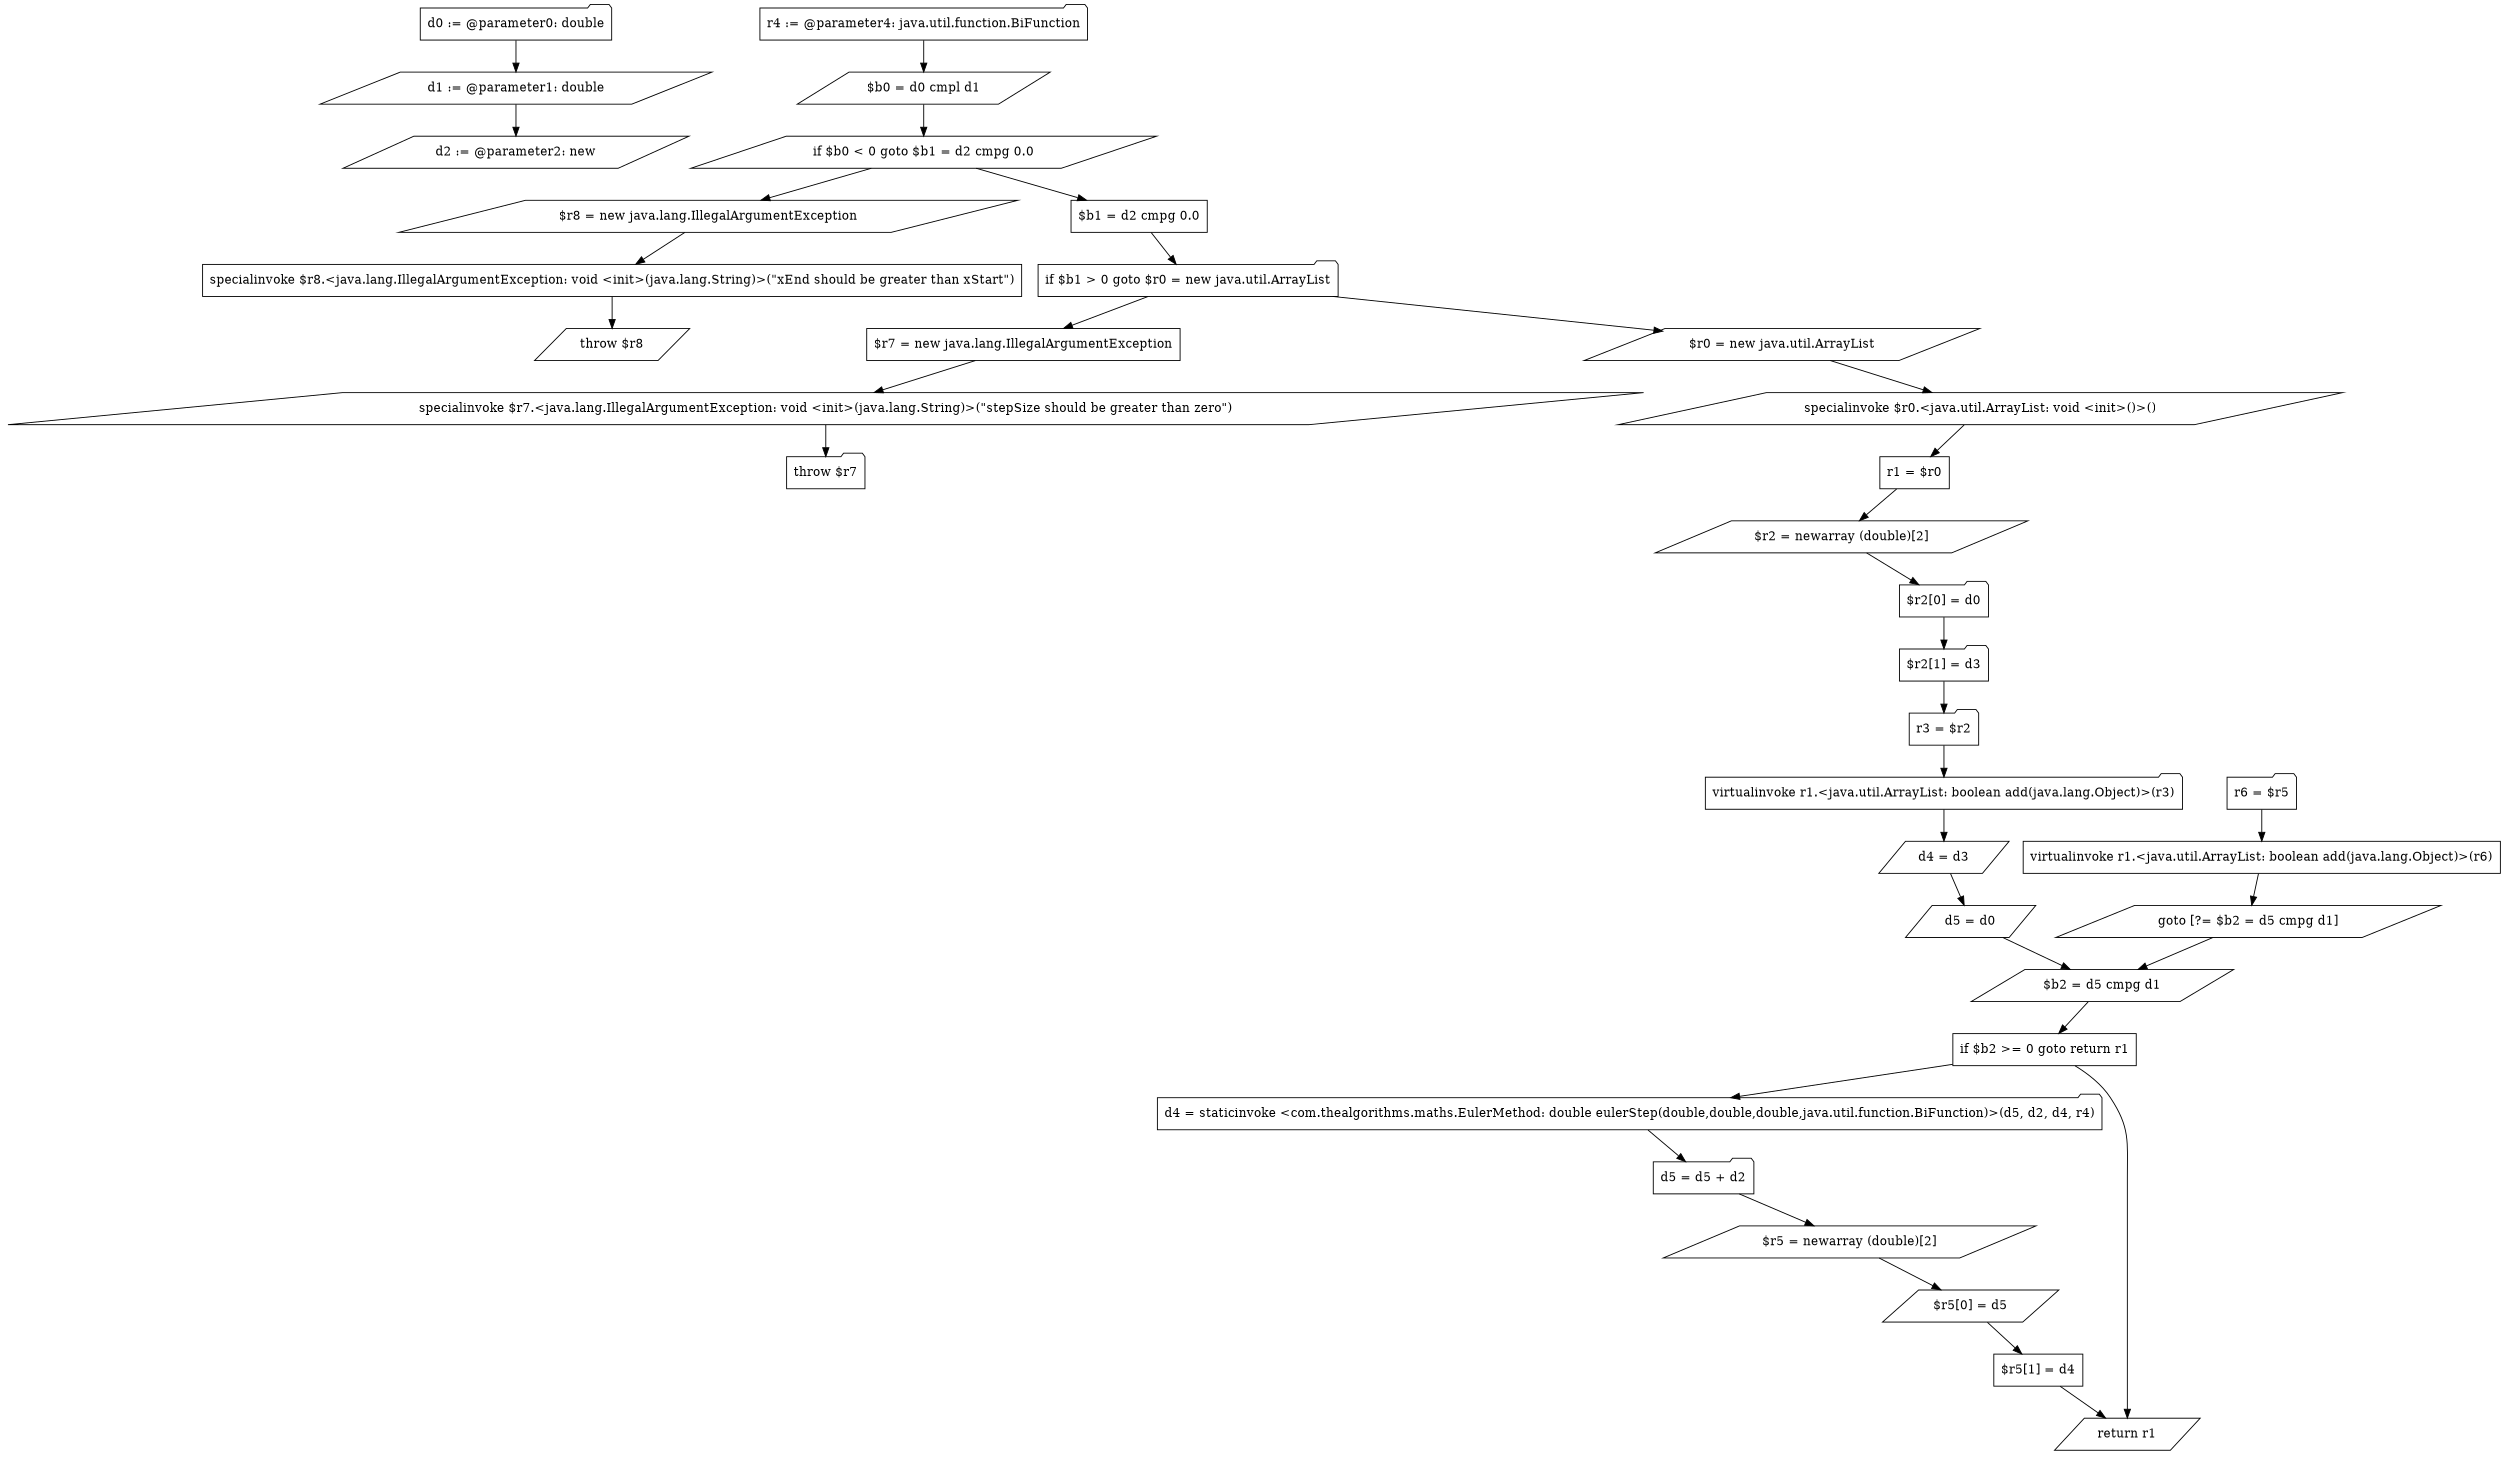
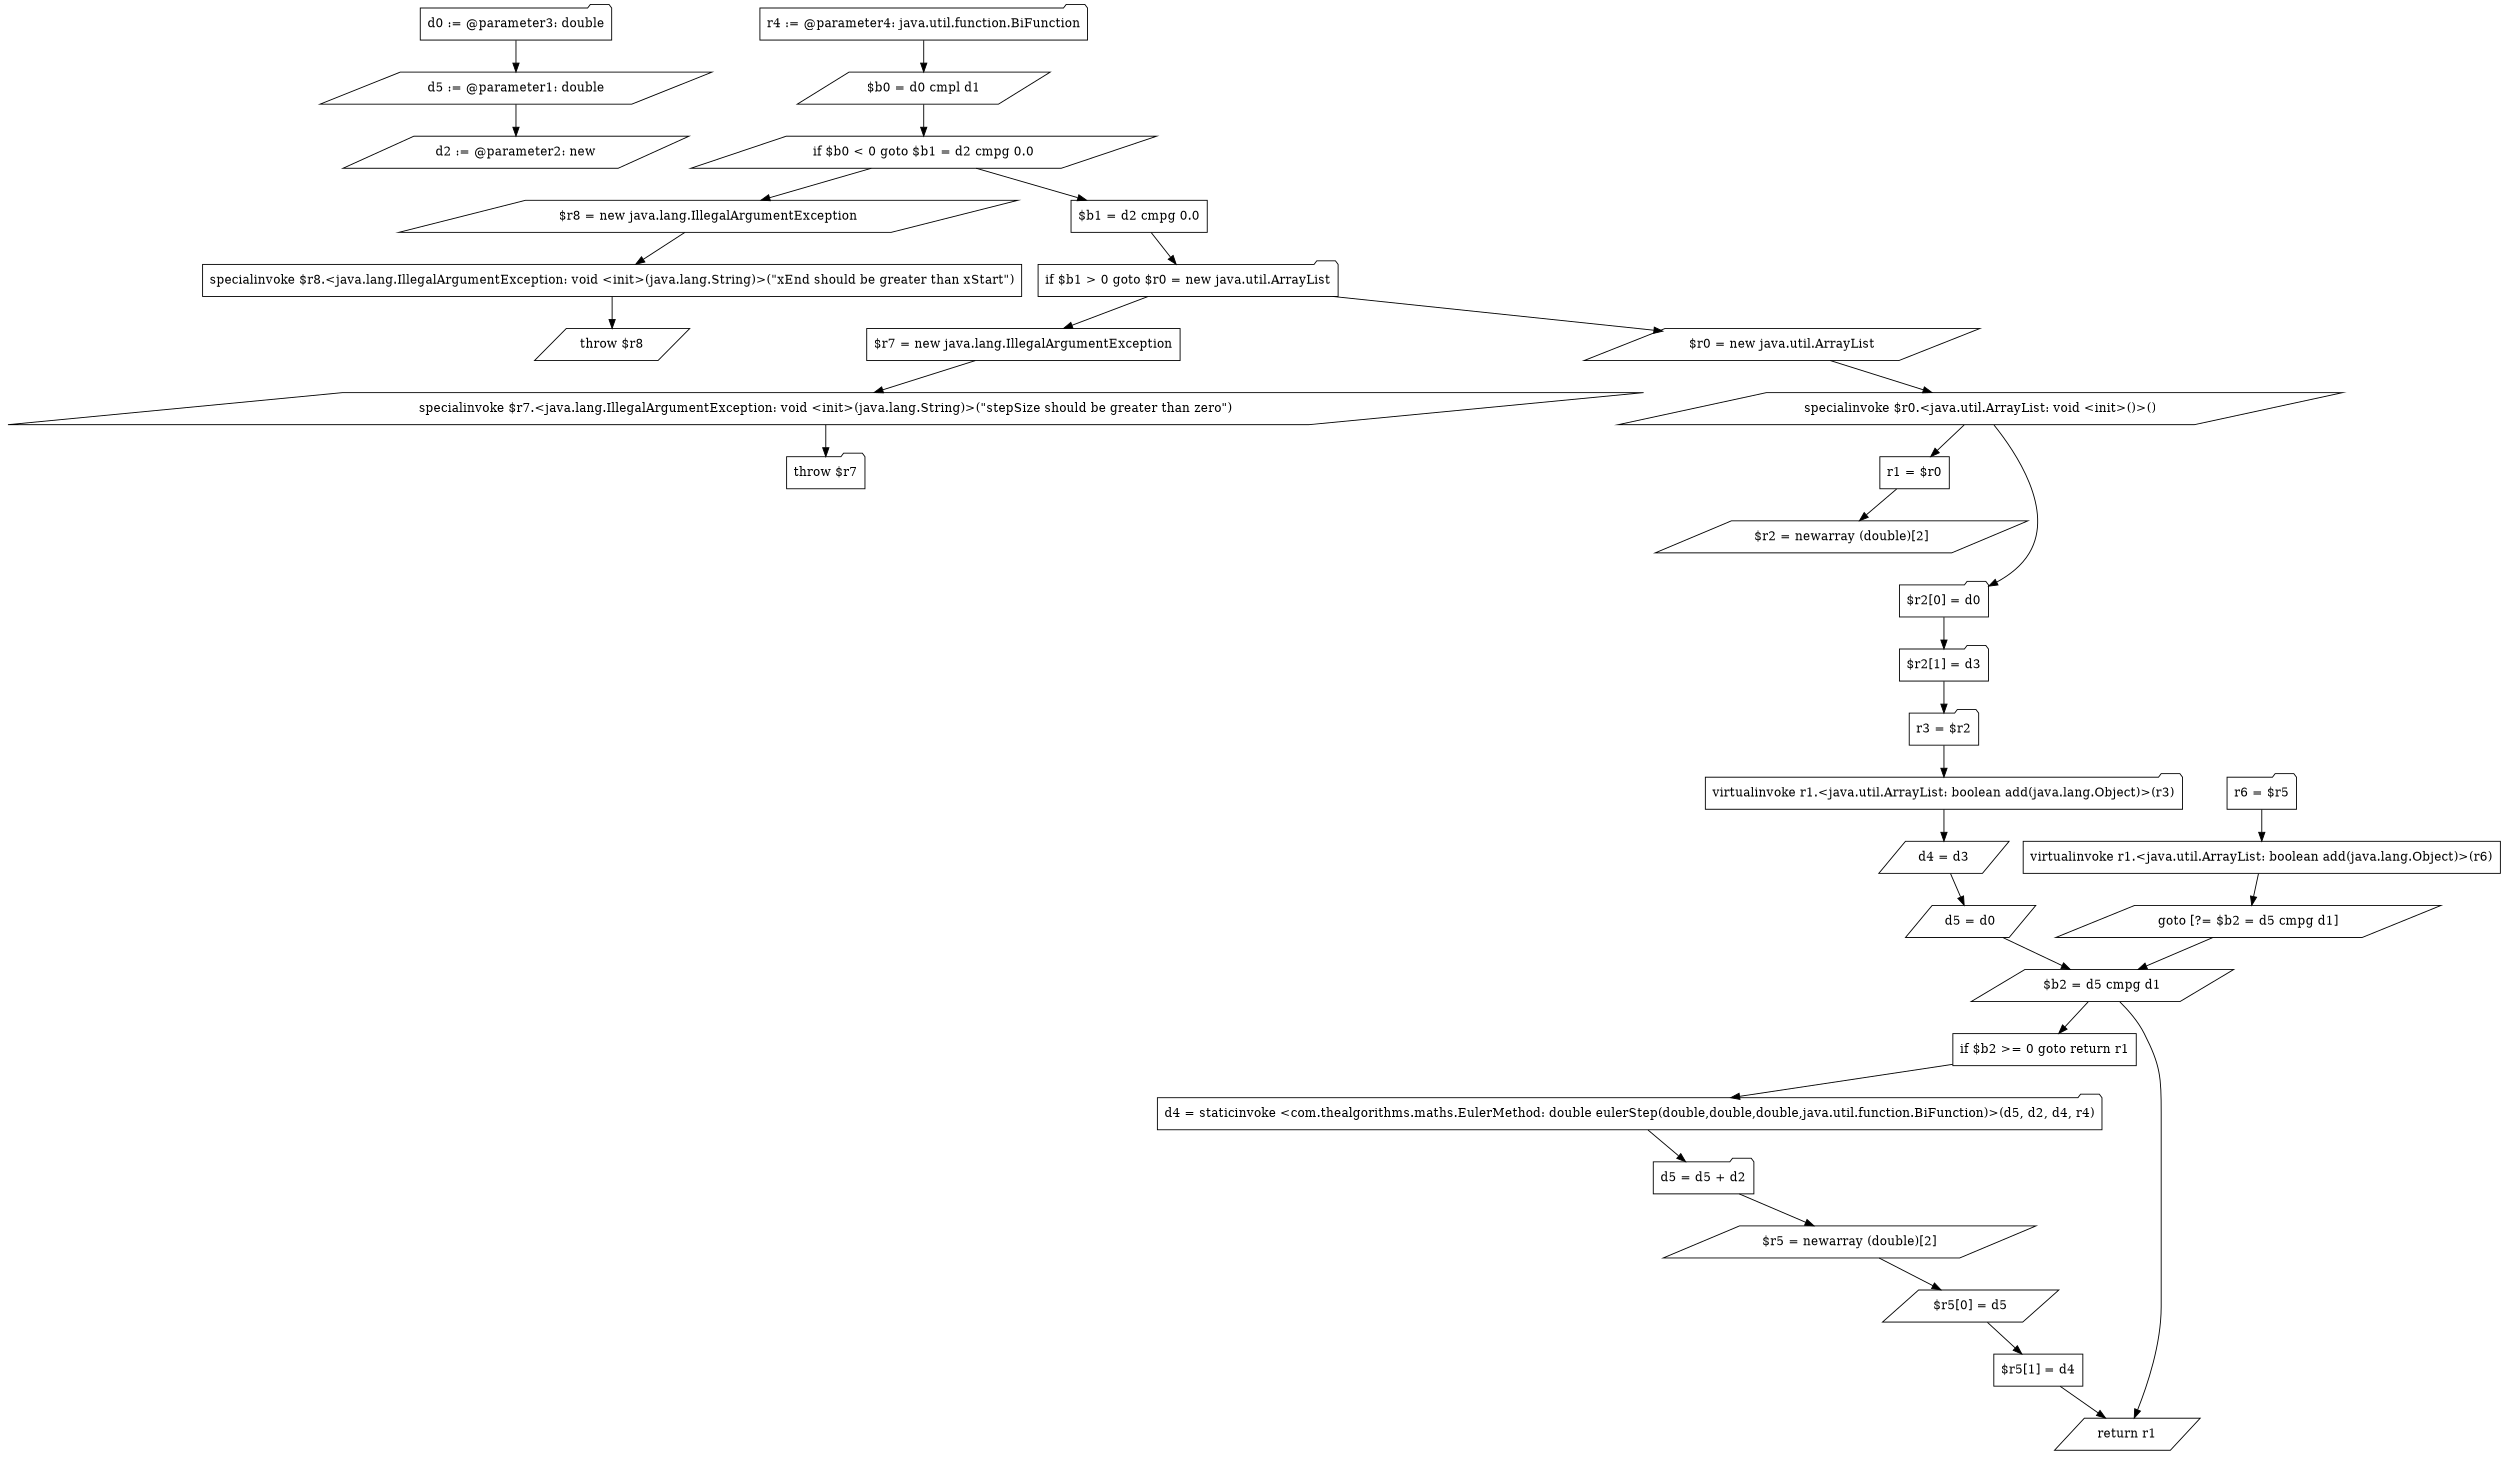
(516, 24) -> (516, 24)
(516, 88) -> (516, 88)
(1889, 567) -> (2036, 506)
(2127, 1228) -> (2161, 1202)
